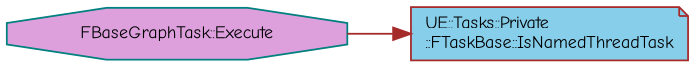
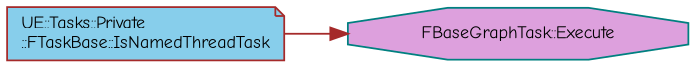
(370, 34) -> (307, 34)
